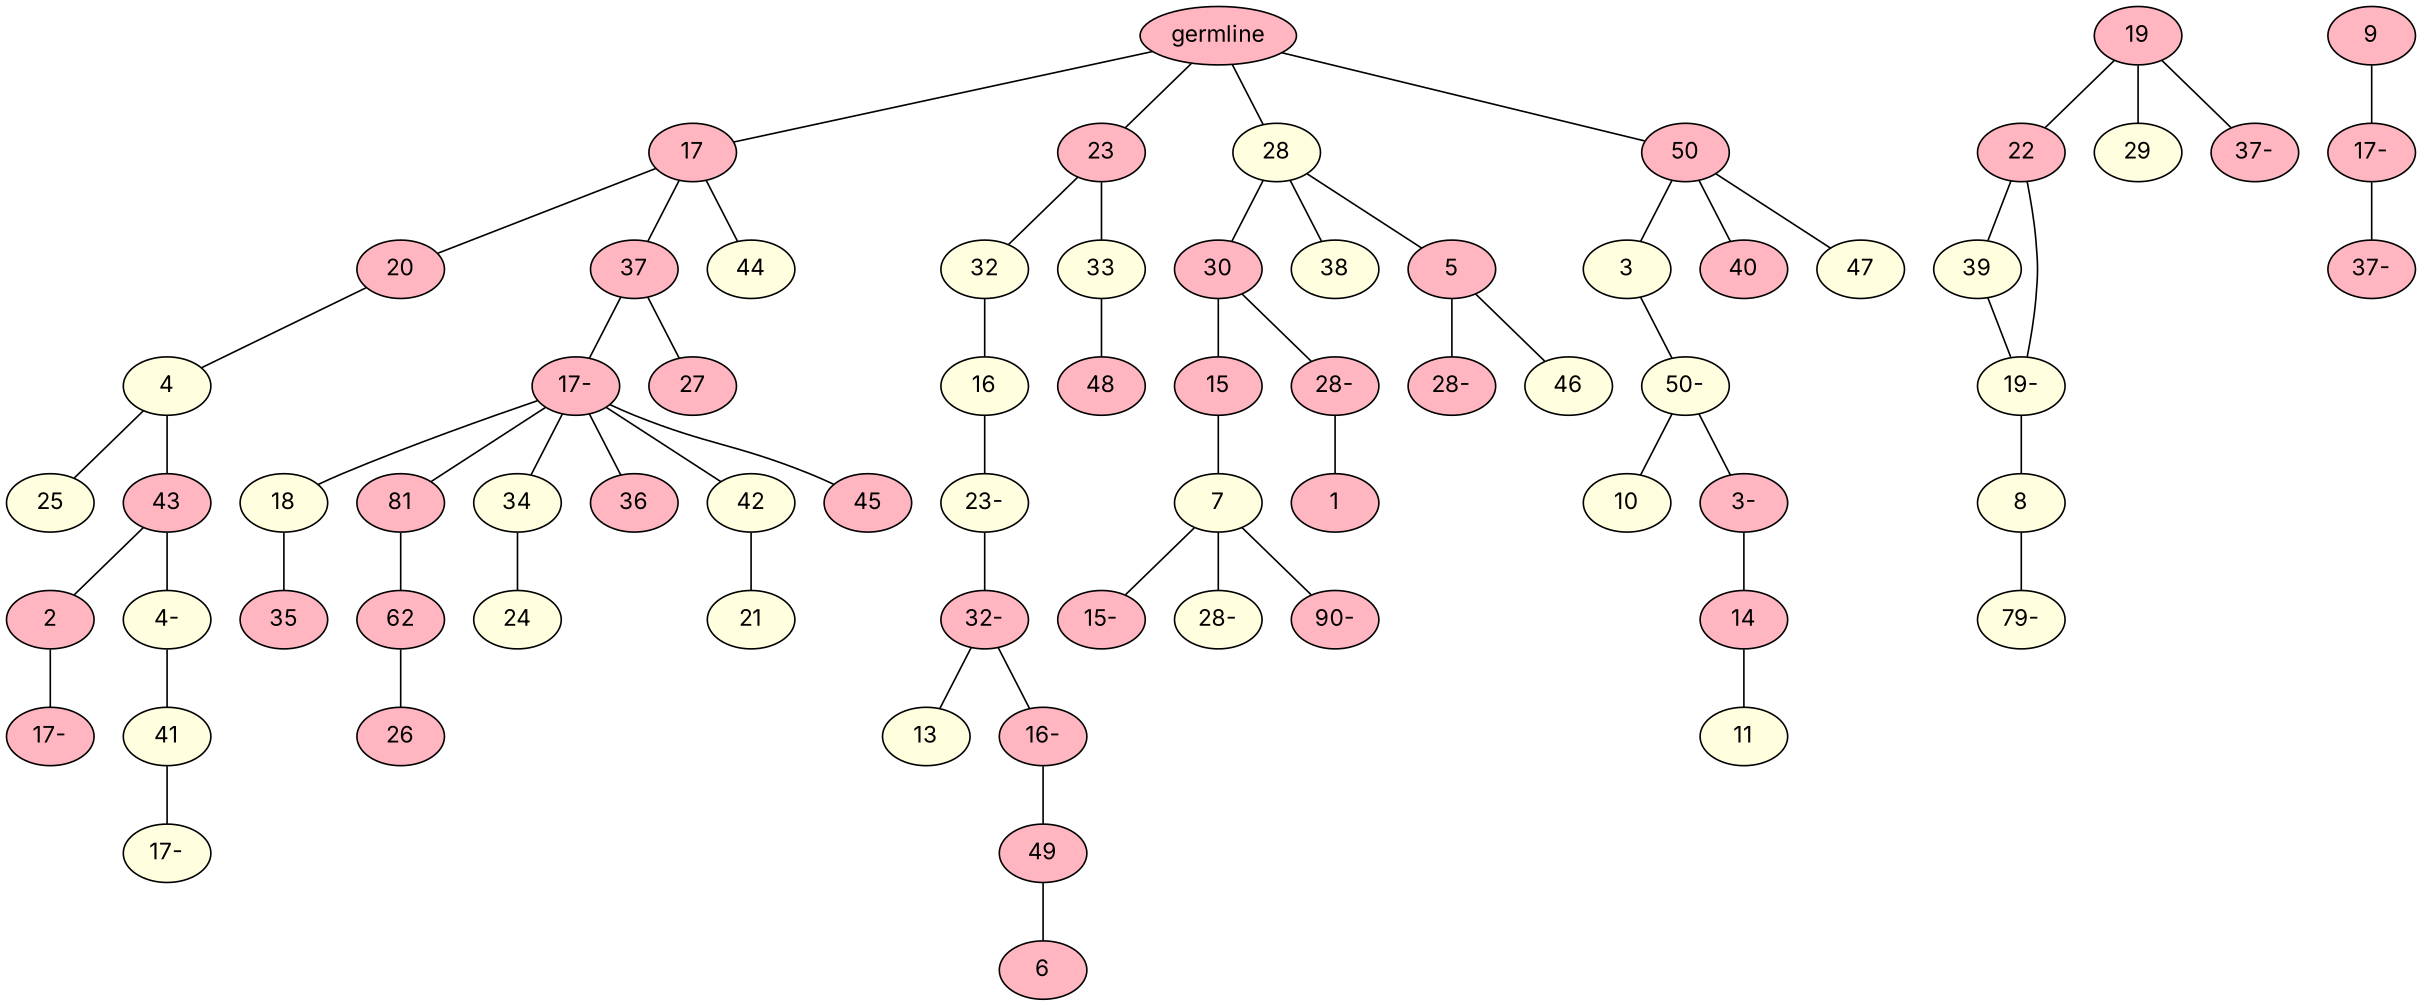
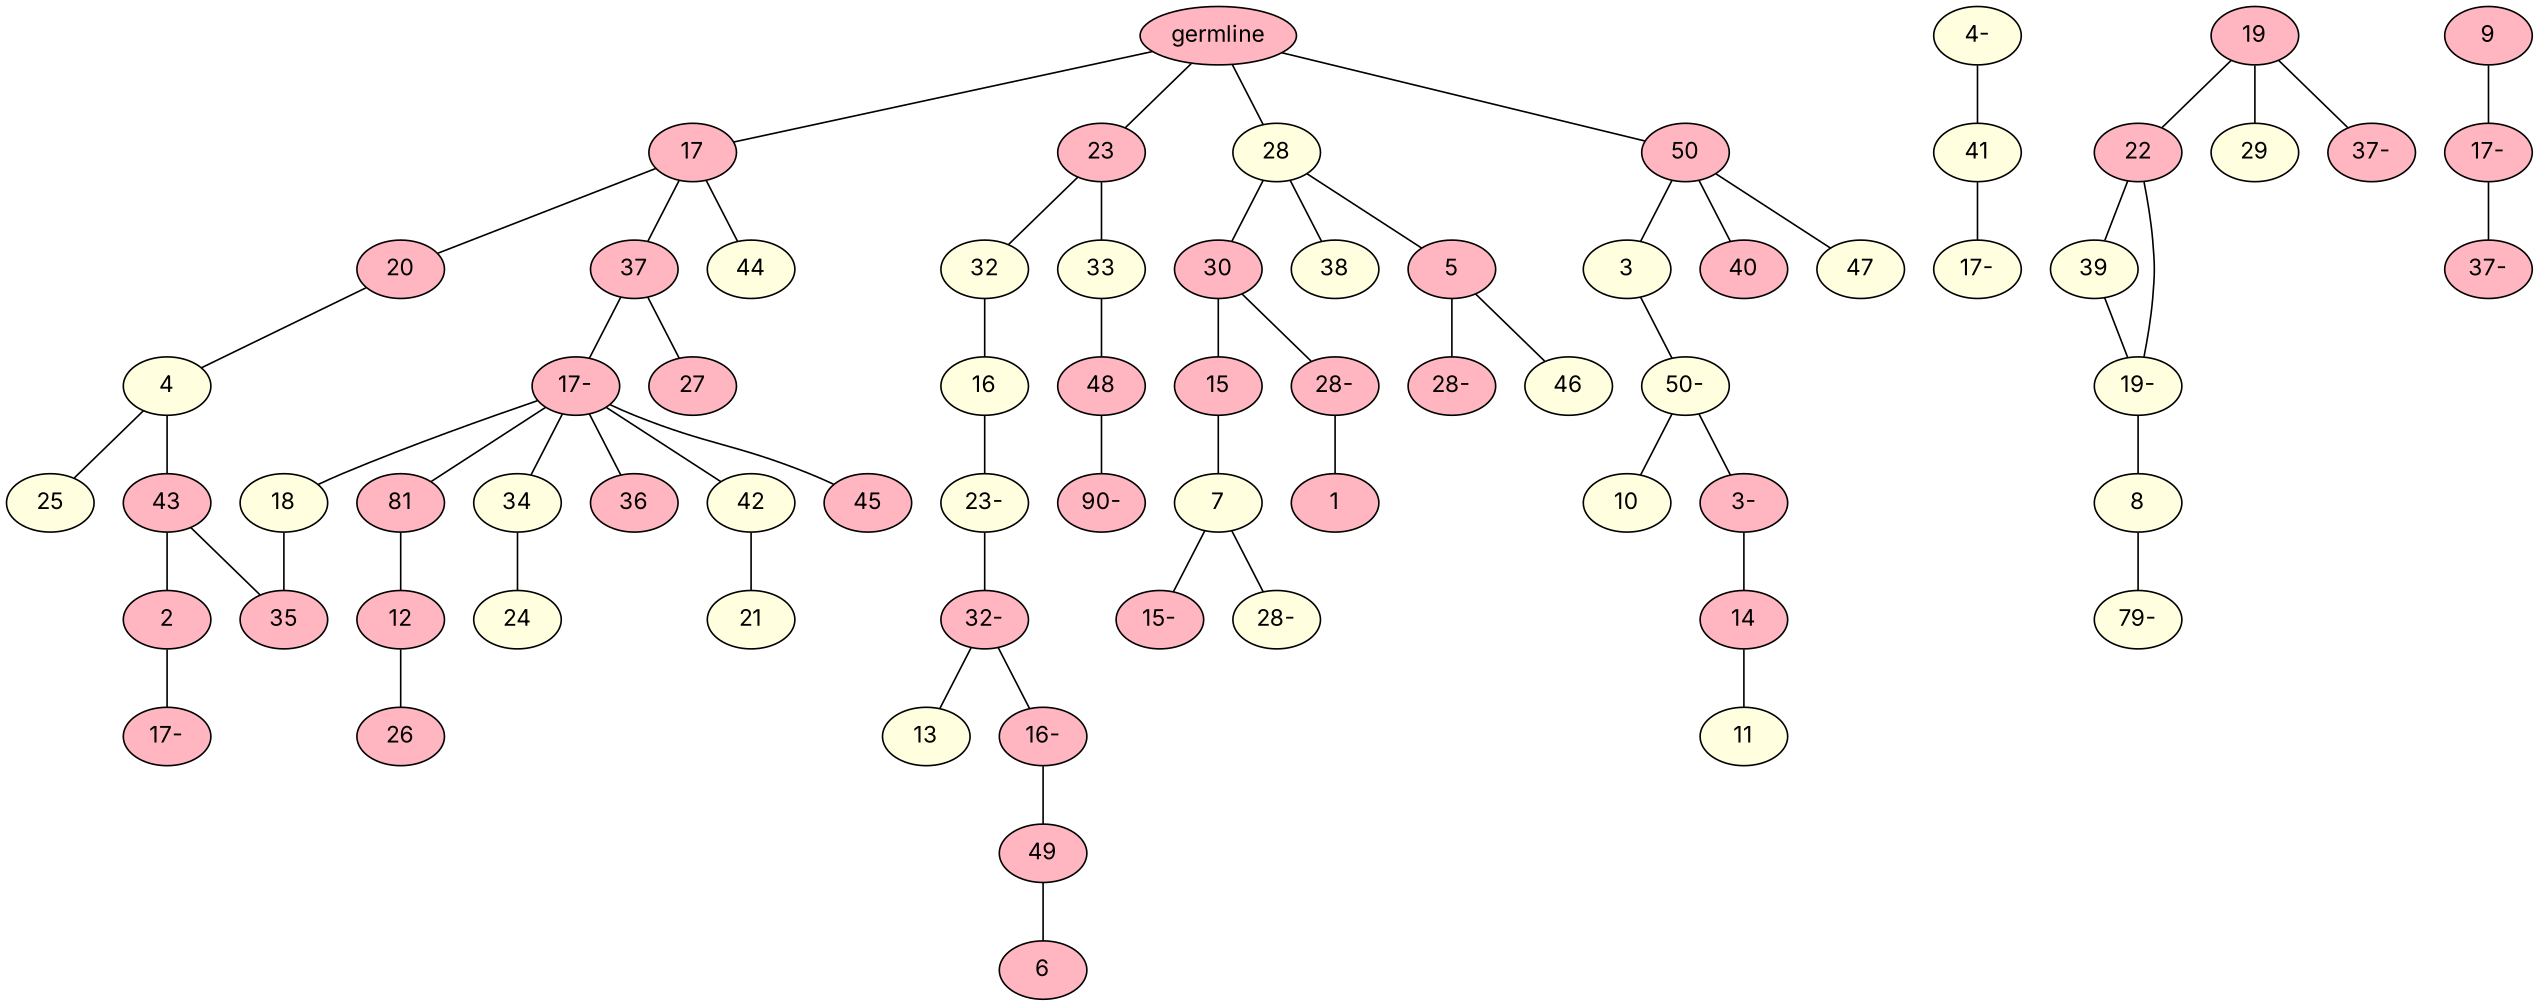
(167, 561) -> (225, 561)
(1277, 561) -> (1101, 445)
(401, 620) -> (401, 620)
